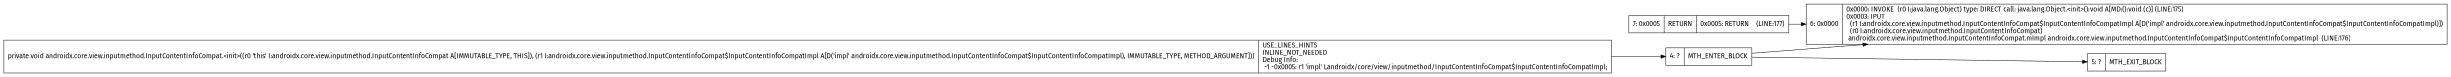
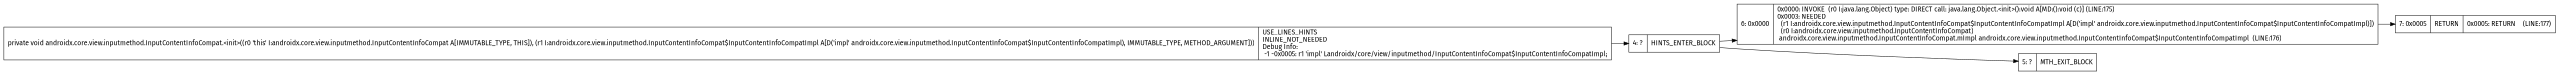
(1868, 17) -> (1804, 17)
(1795, 24) -> (2384, 24)
(1718, 56) -> (1683, 43)
